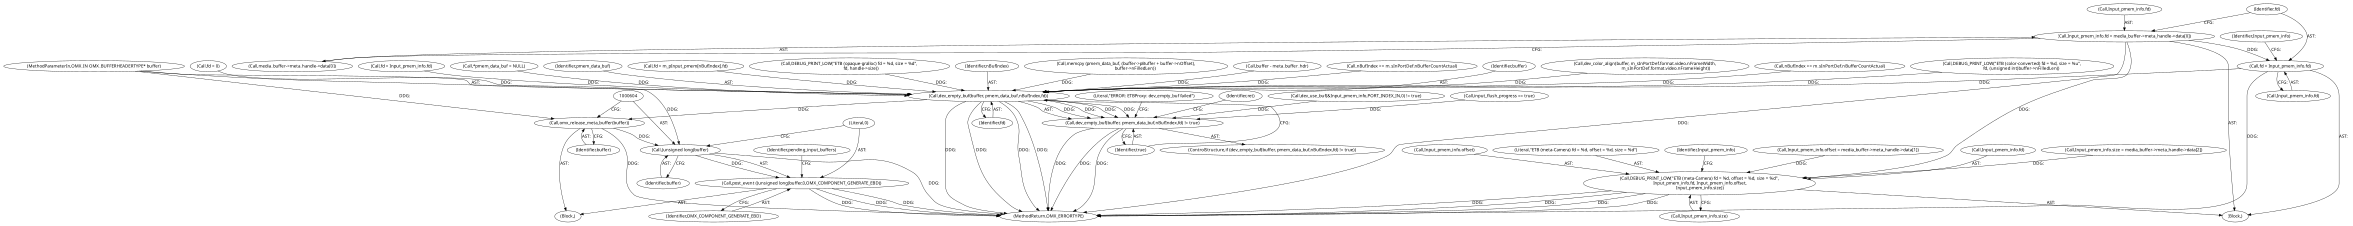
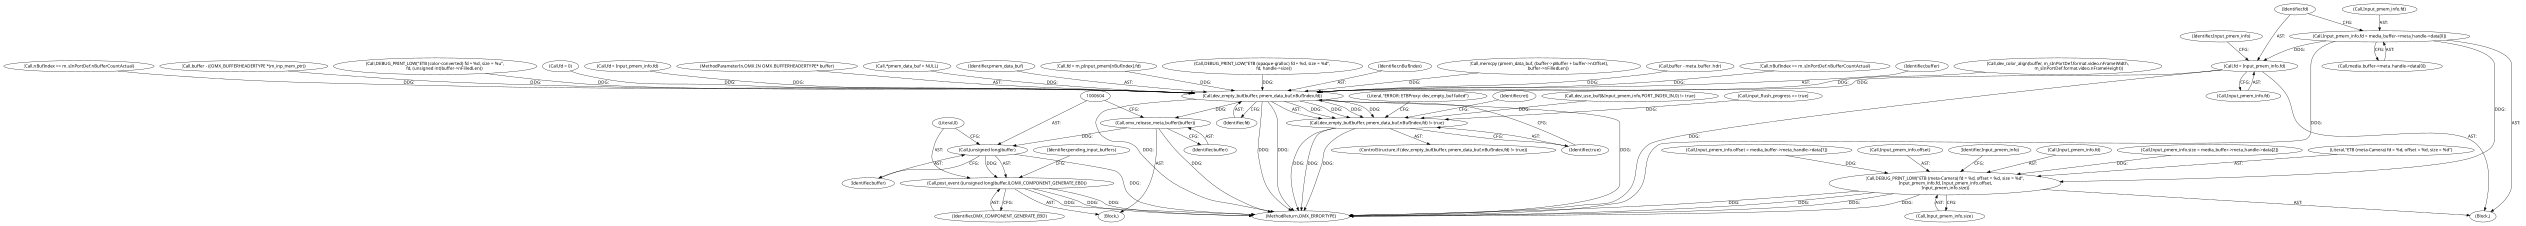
none -> (244, 66)
(425, 84) -> none
(343, 95) -> none
